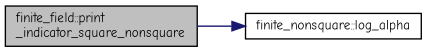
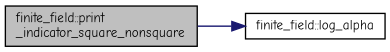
(333, 26) -> (315, 26)
